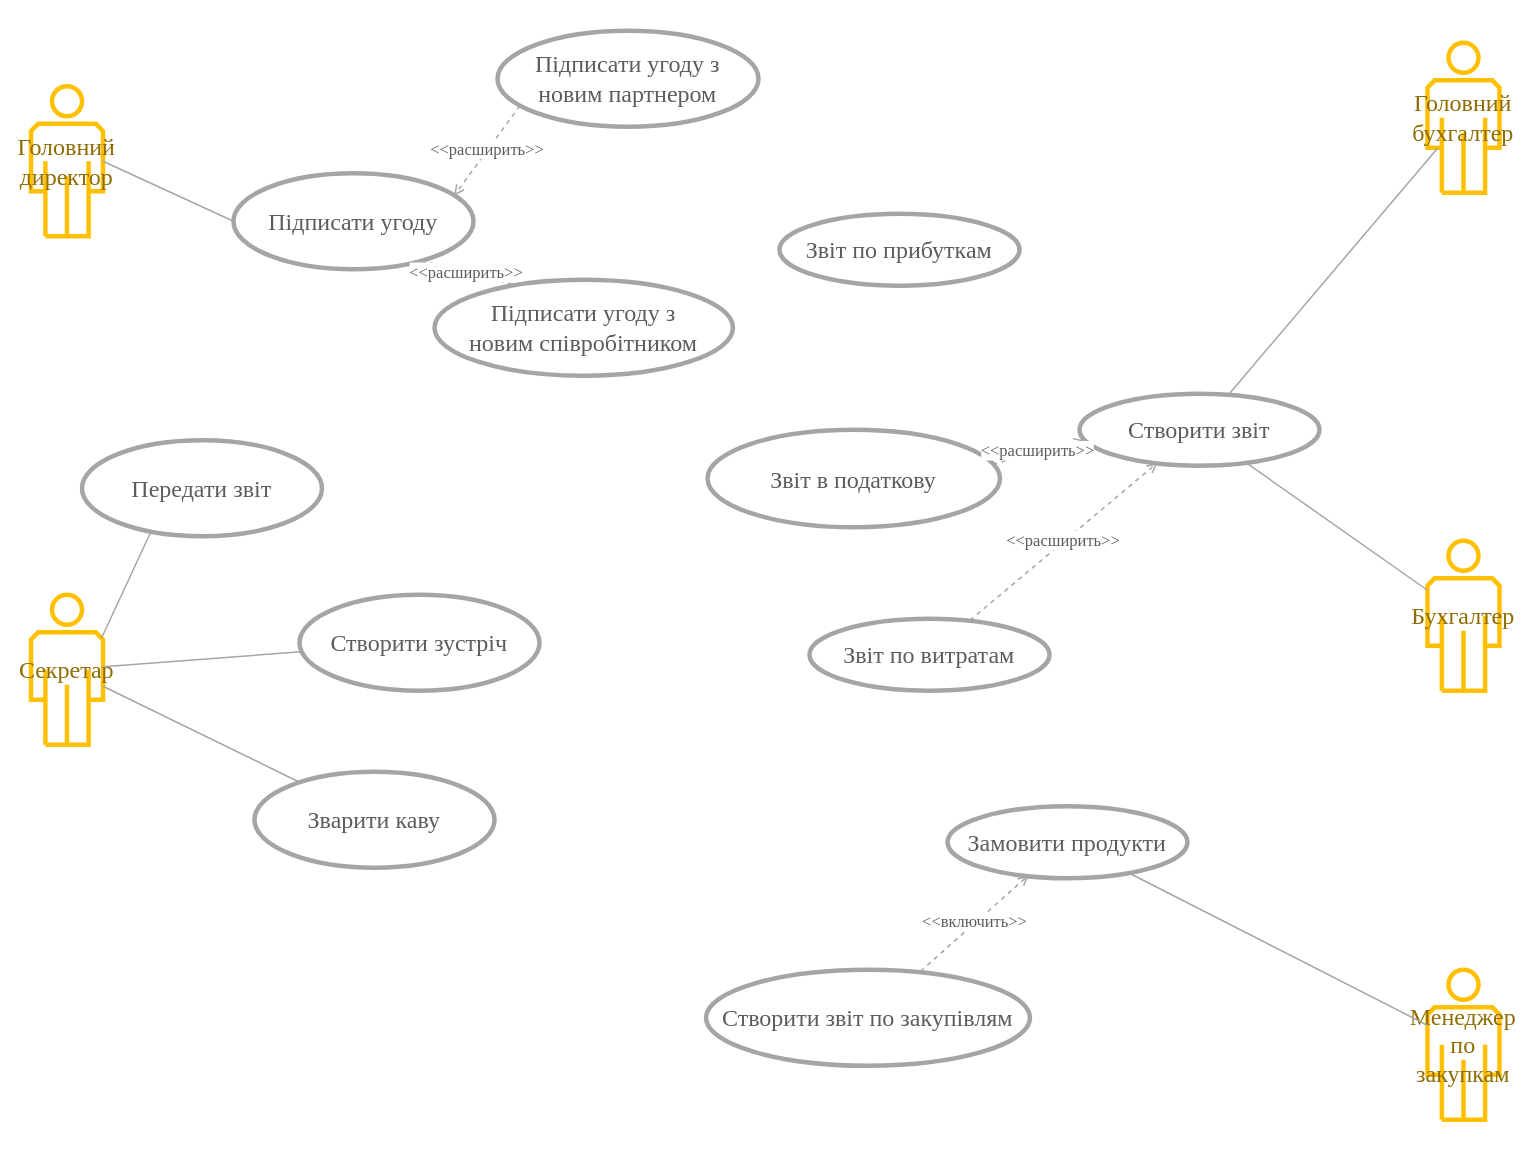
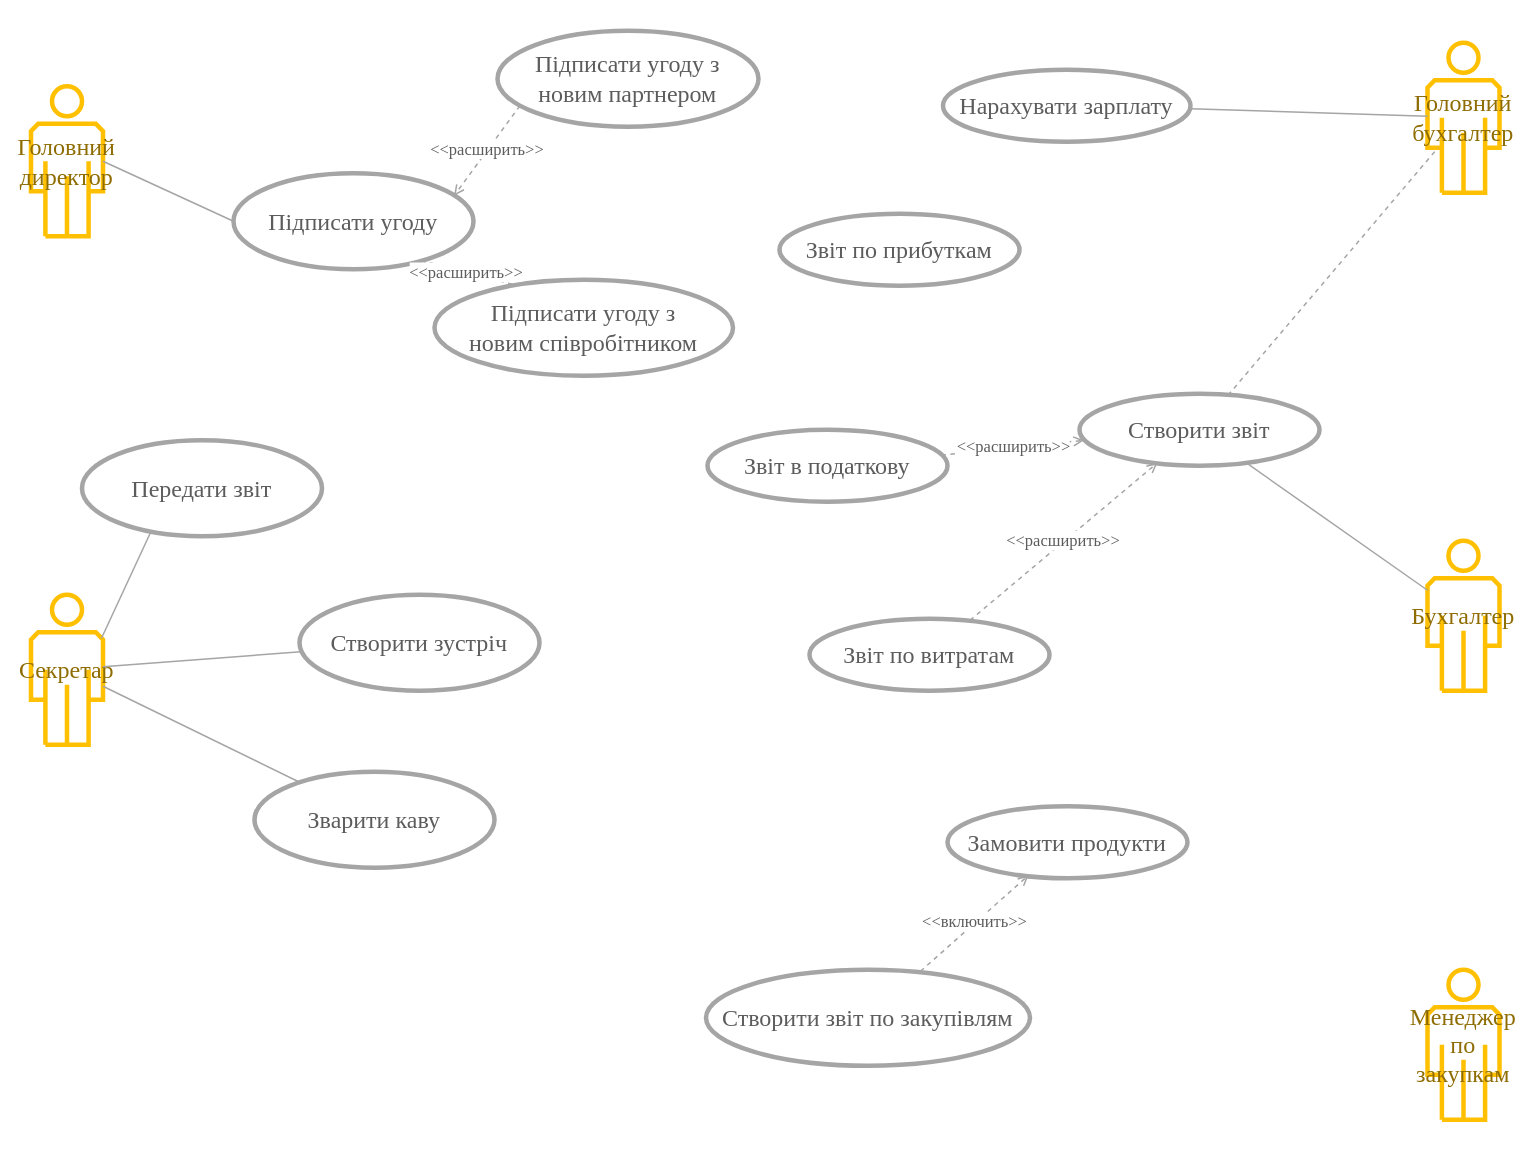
none -> (1067, 106)
none -> (1308, 112)
(1333, 271) -> (1333, 271)
(854, 479) -> (827, 466)
(1279, 950) -> none
